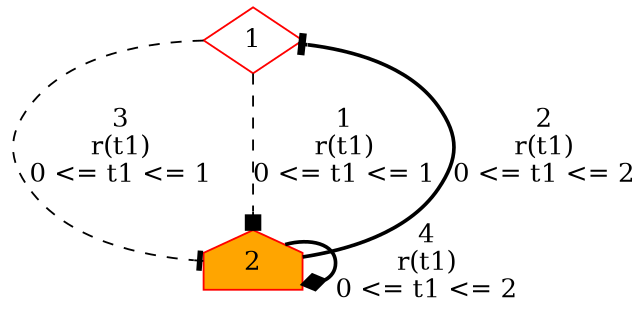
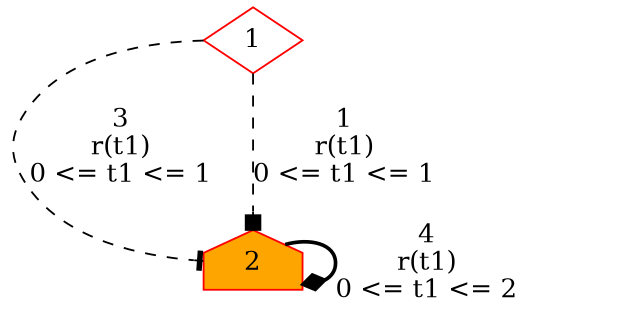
(454, 151) -> none
